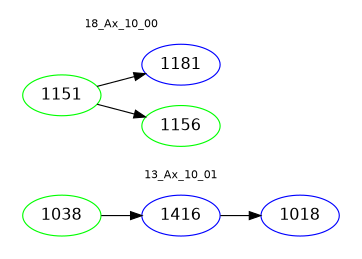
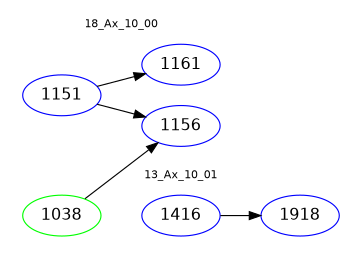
(181, 65) -> (181, 65)
(62, 95) -> (62, 95)
(181, 126) -> (181, 126)
(116, 216) -> (117, 174)
(300, 216) -> (300, 216)
